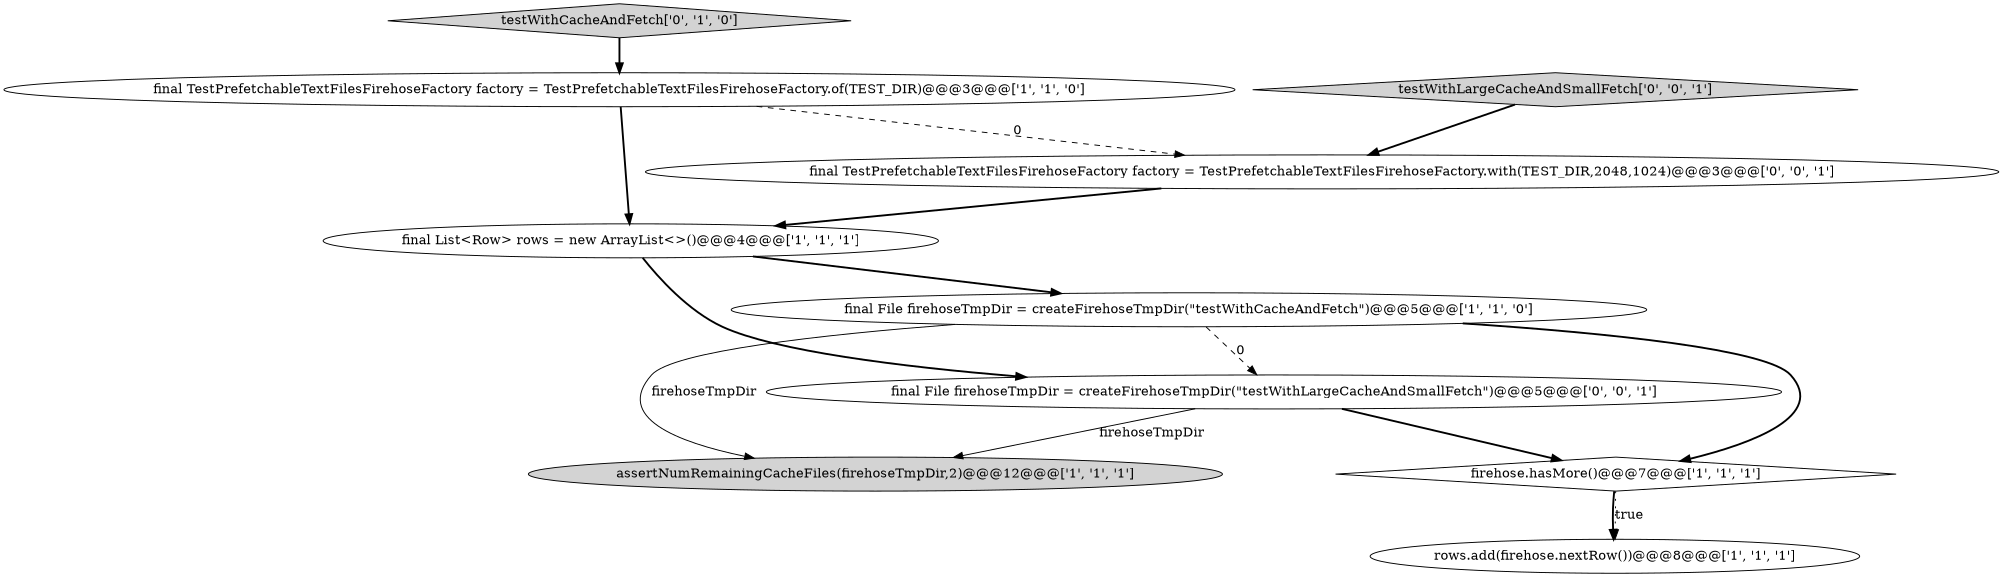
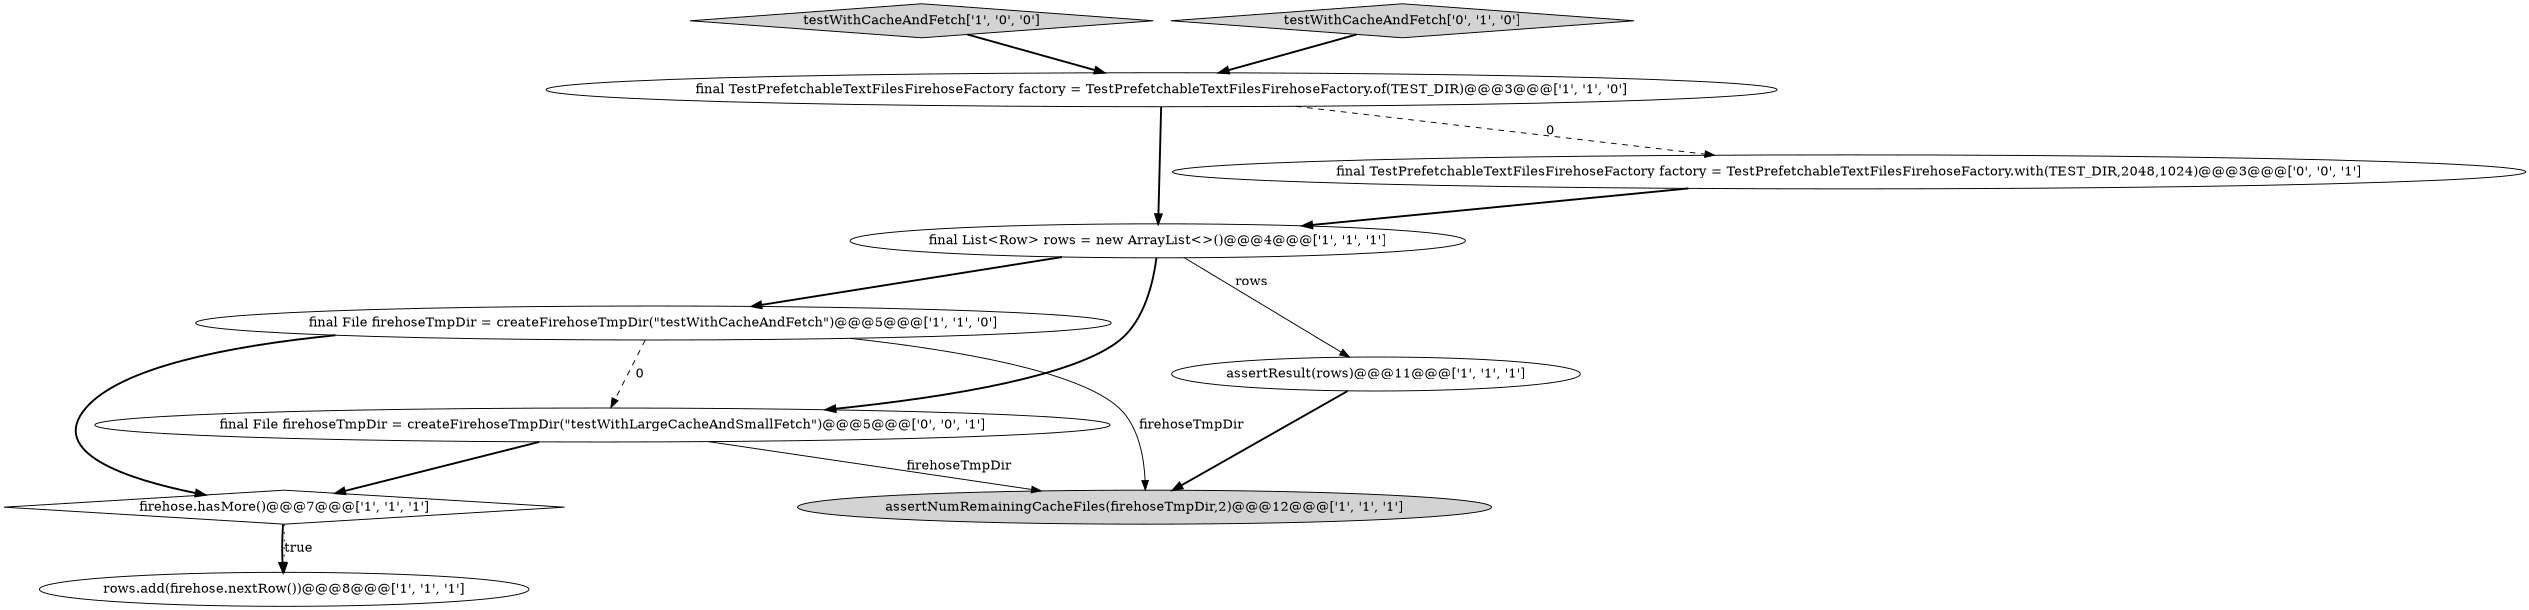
none -> (922, 21)
(1555, 90) -> none
none -> (1376, 374)
